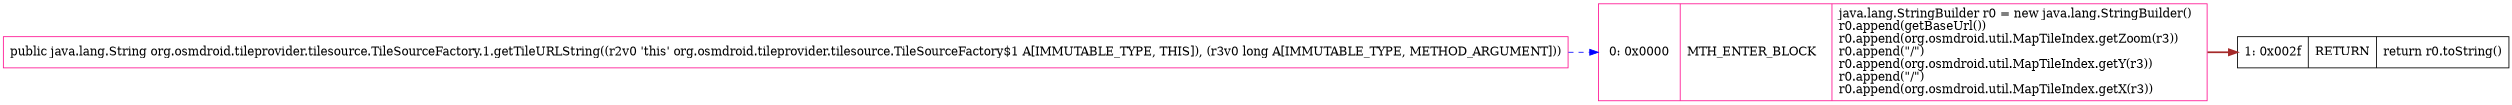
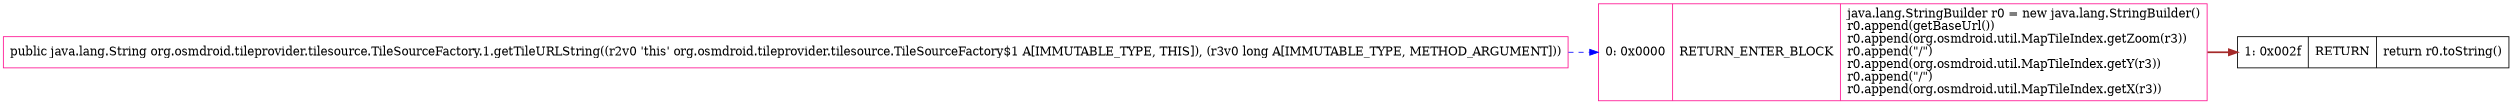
(1752, 52) -> (1757, 52)
